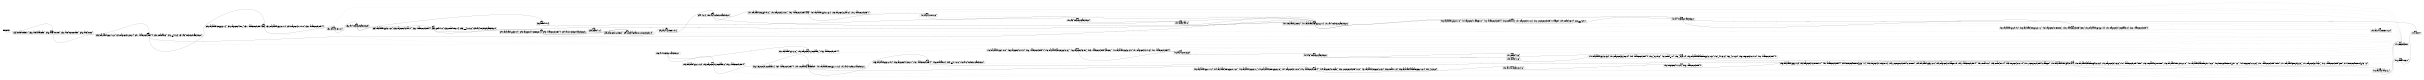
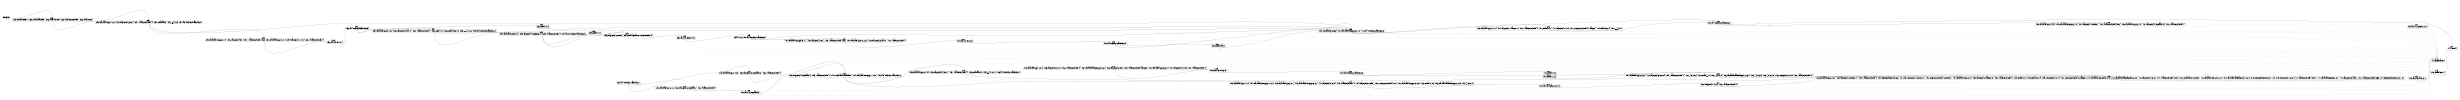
none -> (750, 93)
